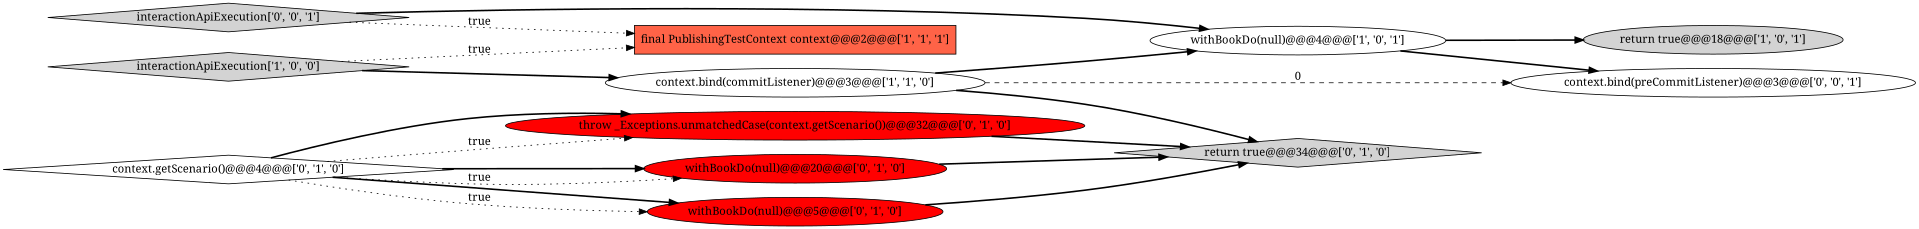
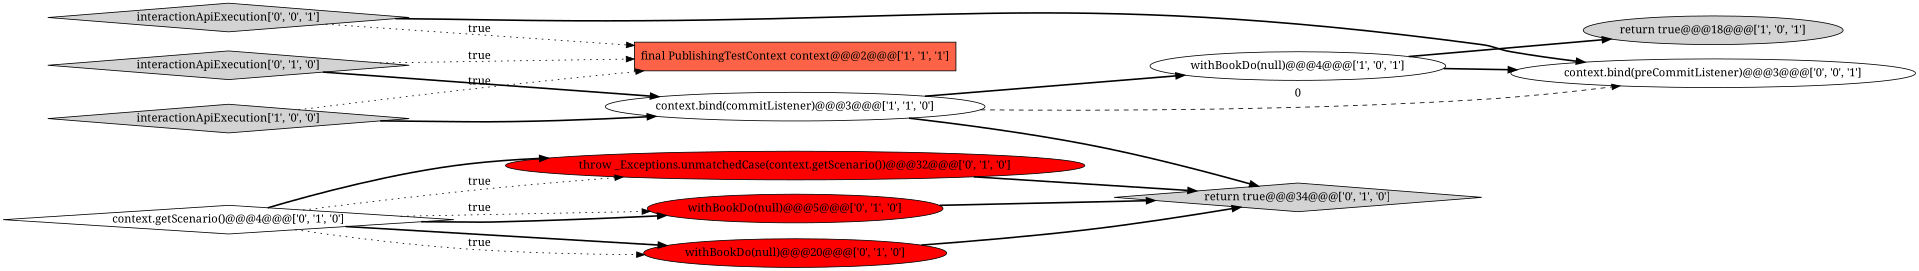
(778, 9) -> (987, 13)
none -> (228, 65)
